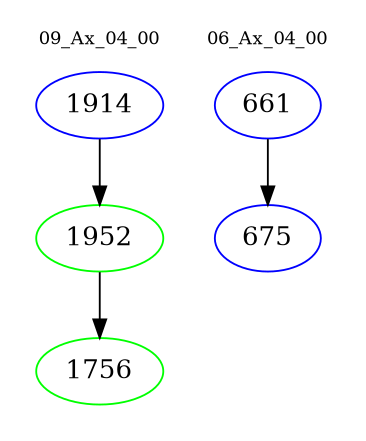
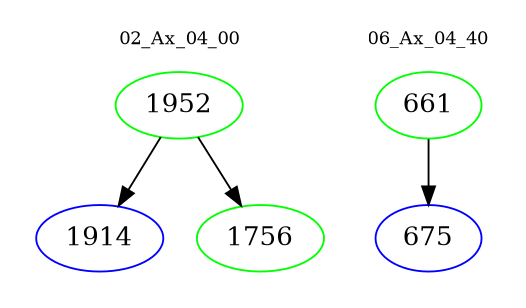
(100, 40) -> (180, 40)
(268, 40) -> (429, 40)
(268, 105) -> (429, 105)
(100, 163) -> (145, 163)
